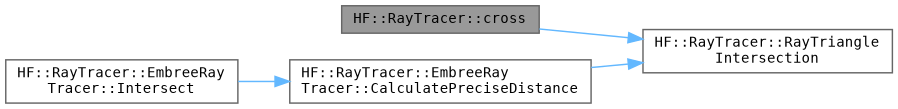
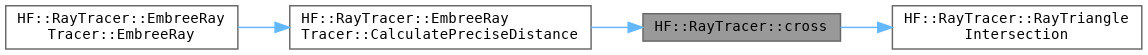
(610, 66) -> (610, 27)
(122, 81) -> (122, 27)
